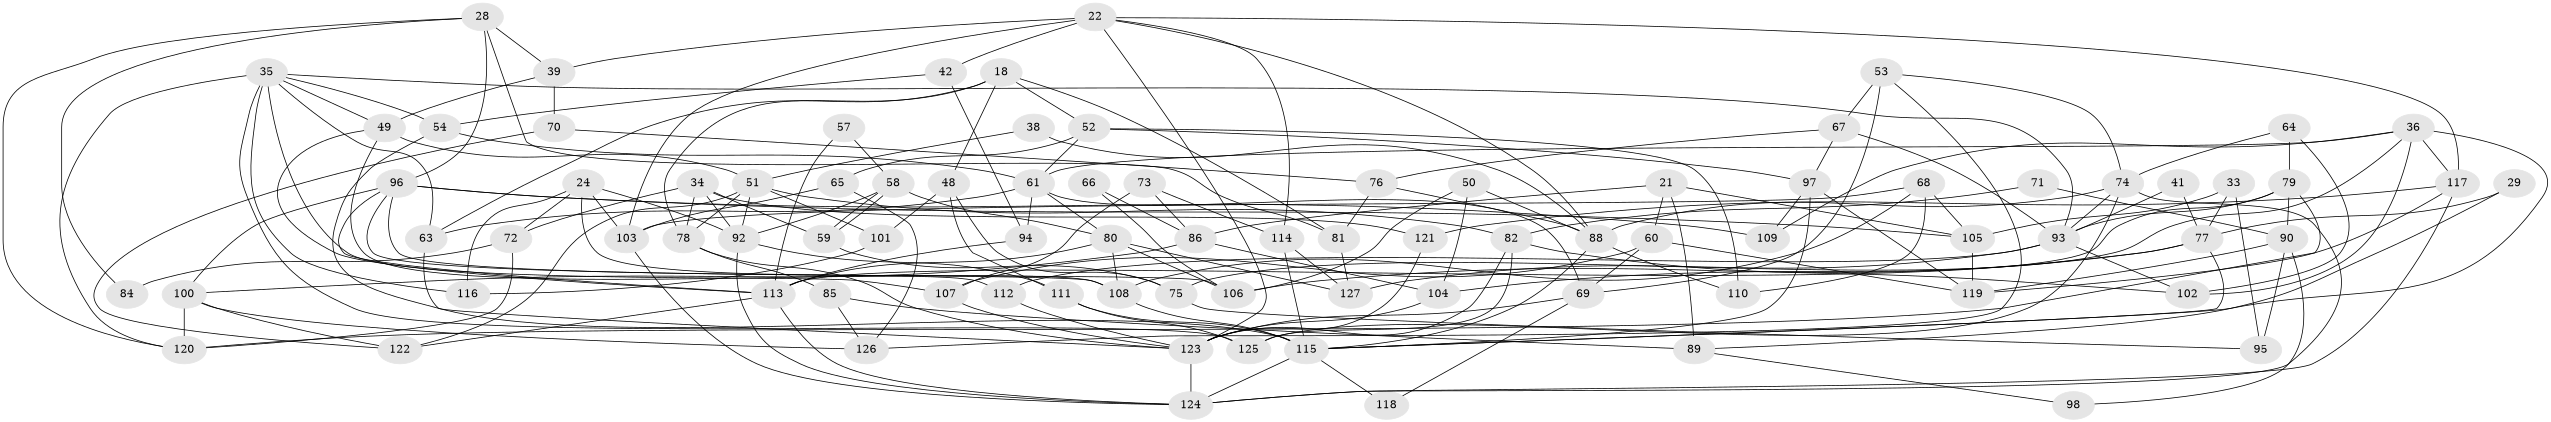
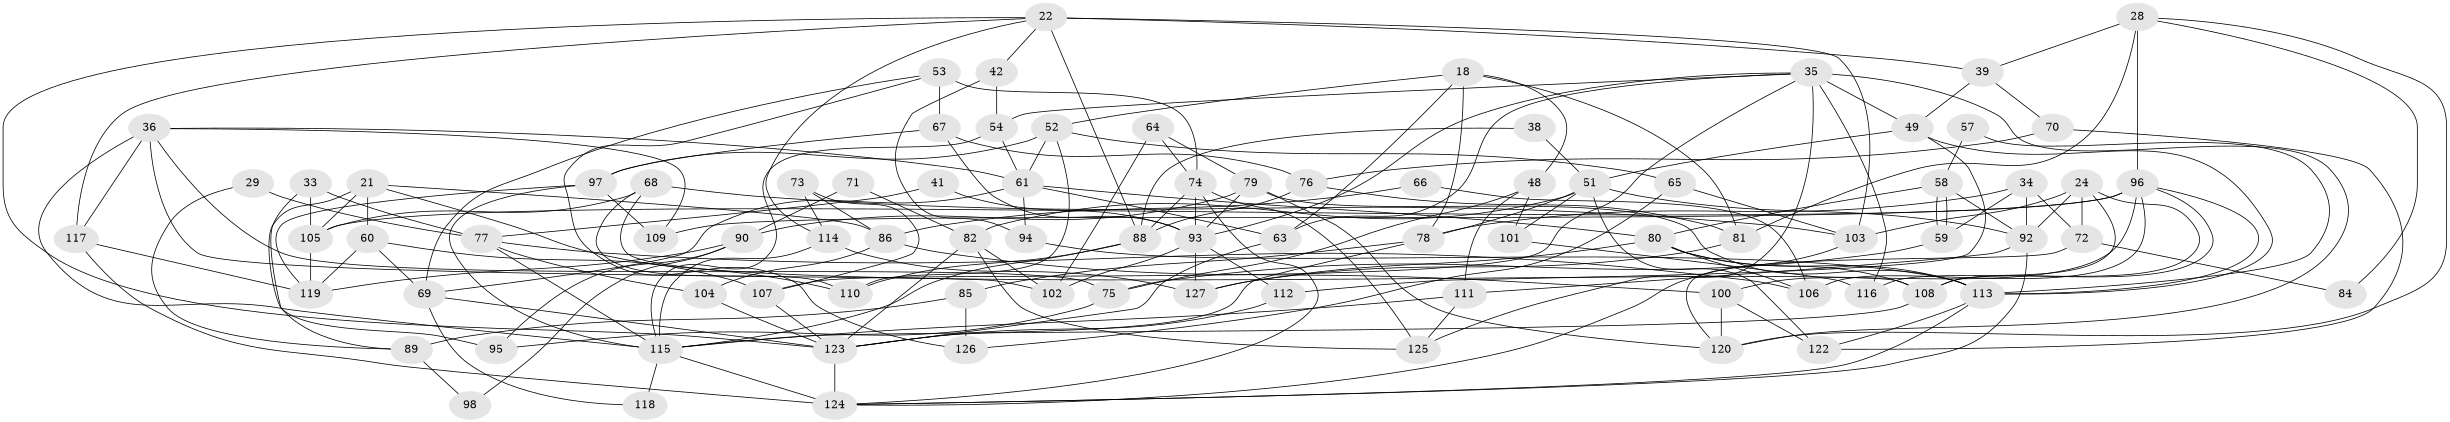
(1469, 183) -> none
(1425, 239) -> none
none -> (561, 243)
(522, 337) -> none
